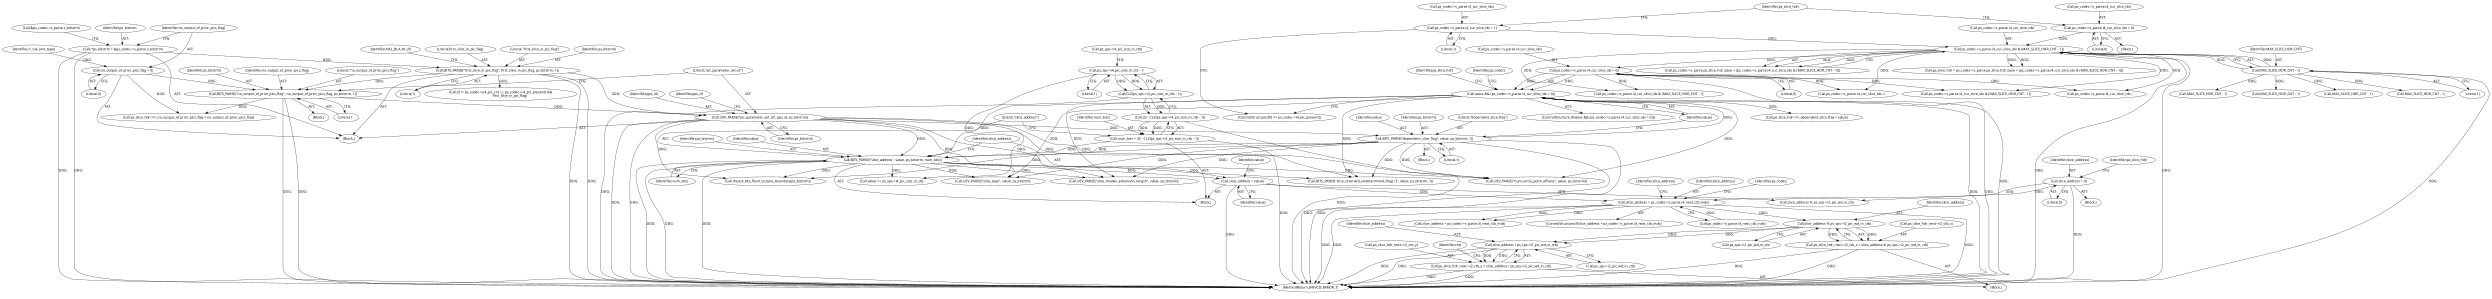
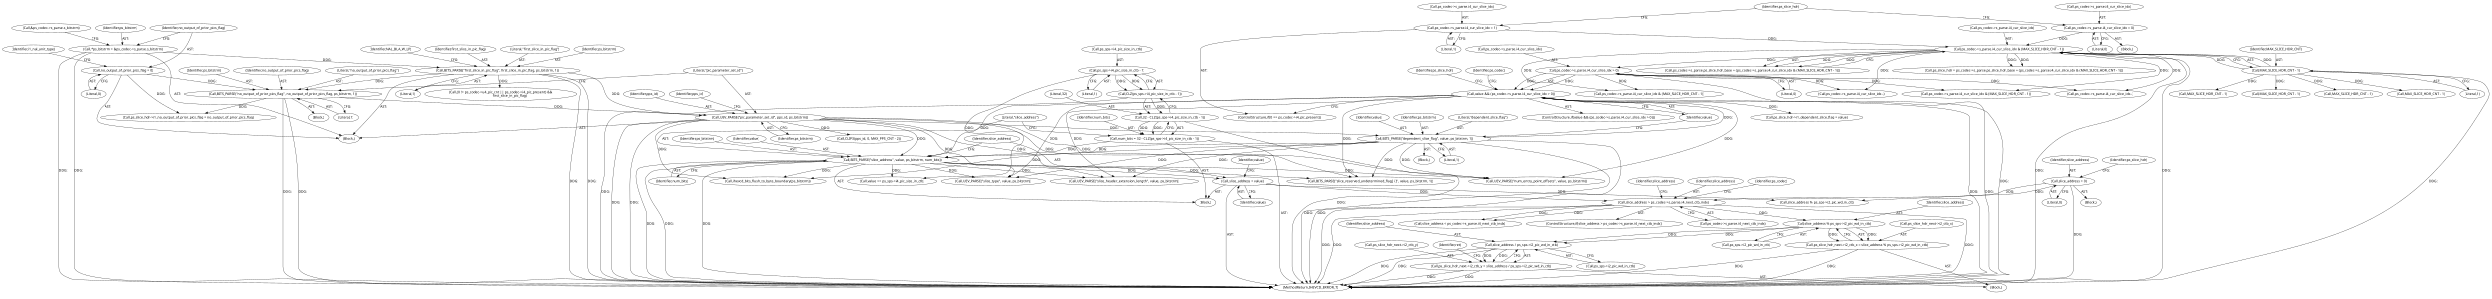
(460, 49) -> (460, 49)
(88, 60) -> (88, 60)
(1121, 60) -> (1121, 60)
(1205, 71) -> (1205, 71)
none -> (1059, 94)
none -> (869, 139)
(1285, 213) -> (1285, 213)
(1711, 213) -> (1711, 213)
(1231, 234) -> (1231, 234)
